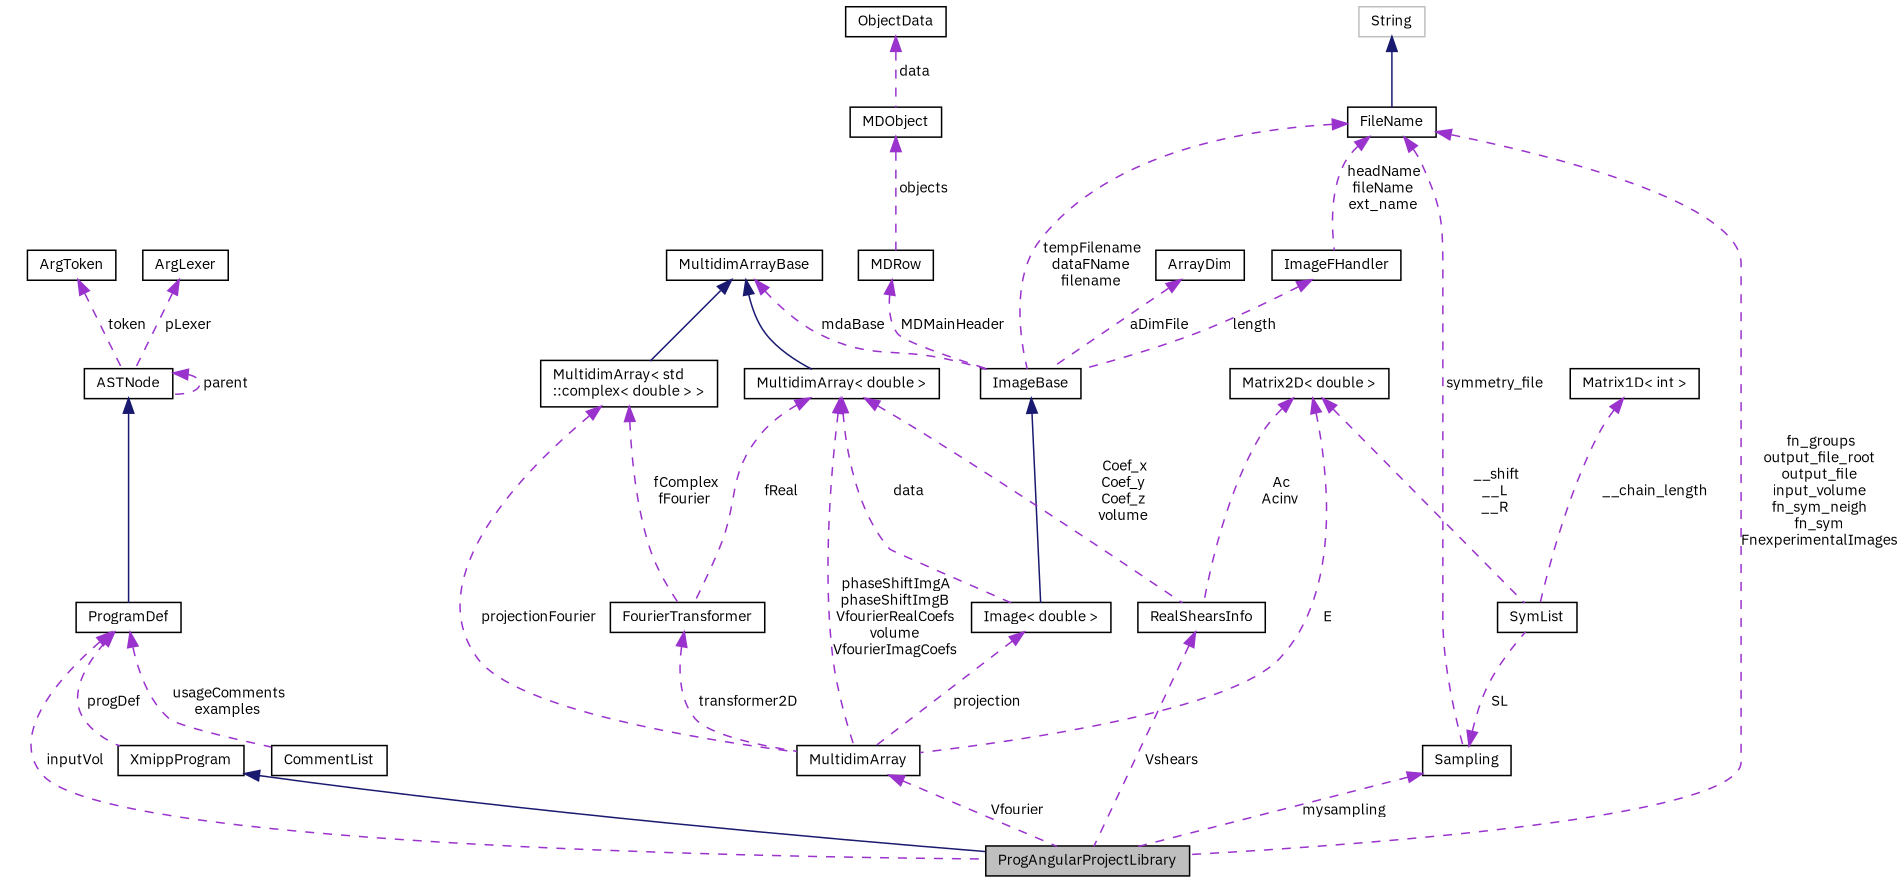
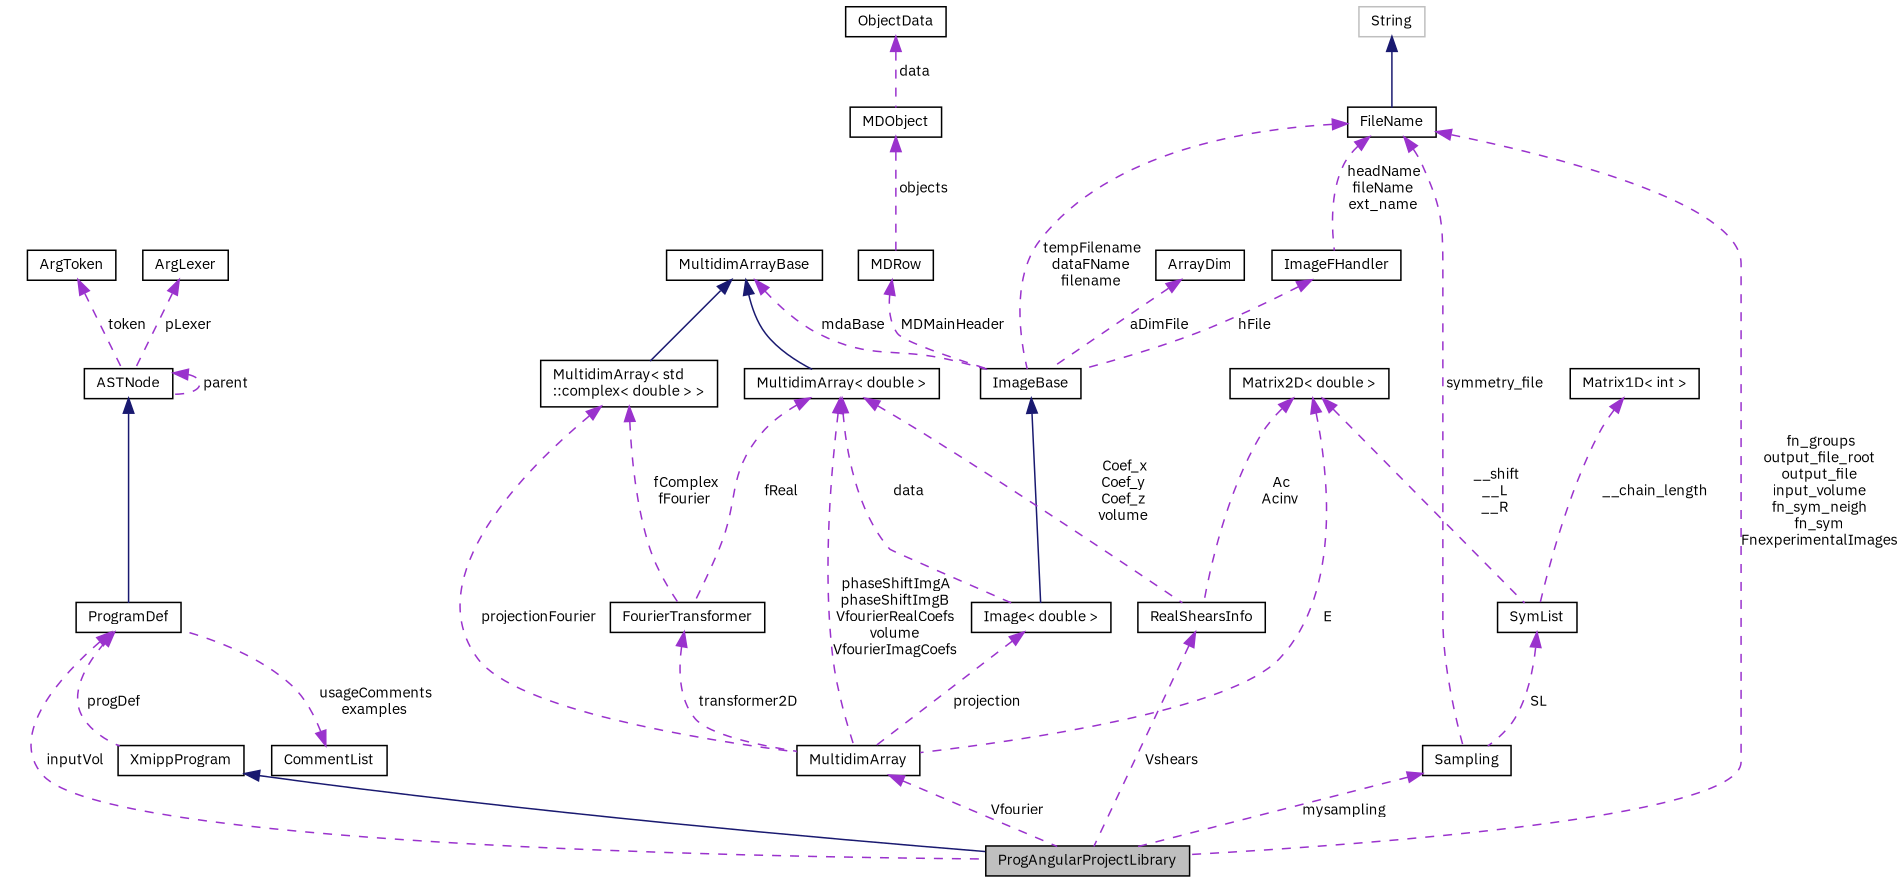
(1253, 325) -> (1253, 325)
(1492, 678) -> (1523, 703)
(180, 724) -> (264, 665)
